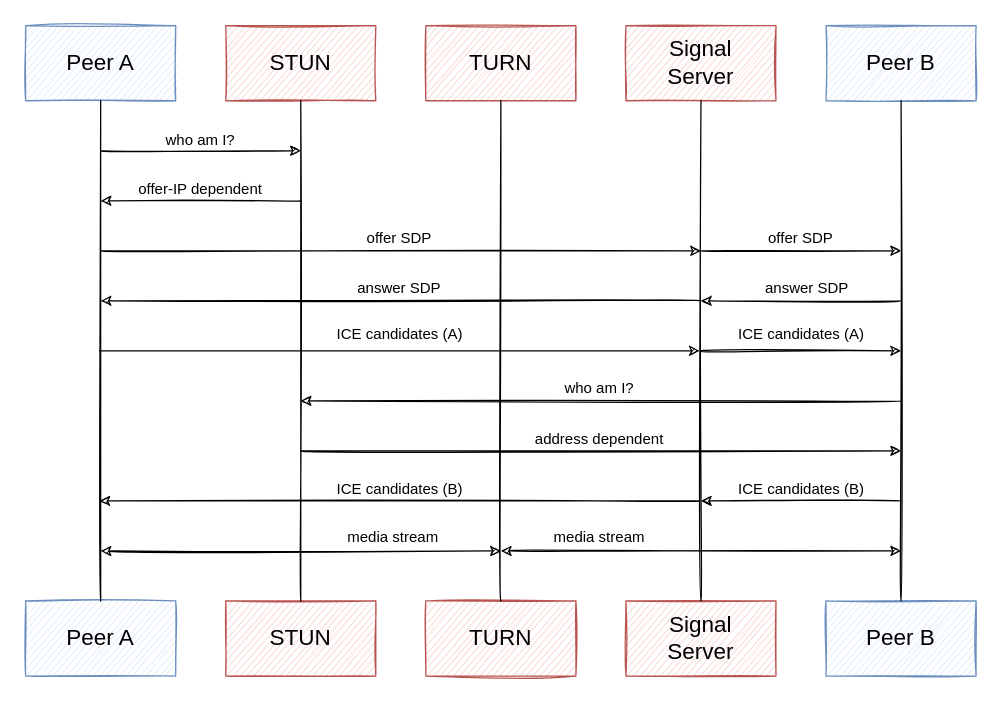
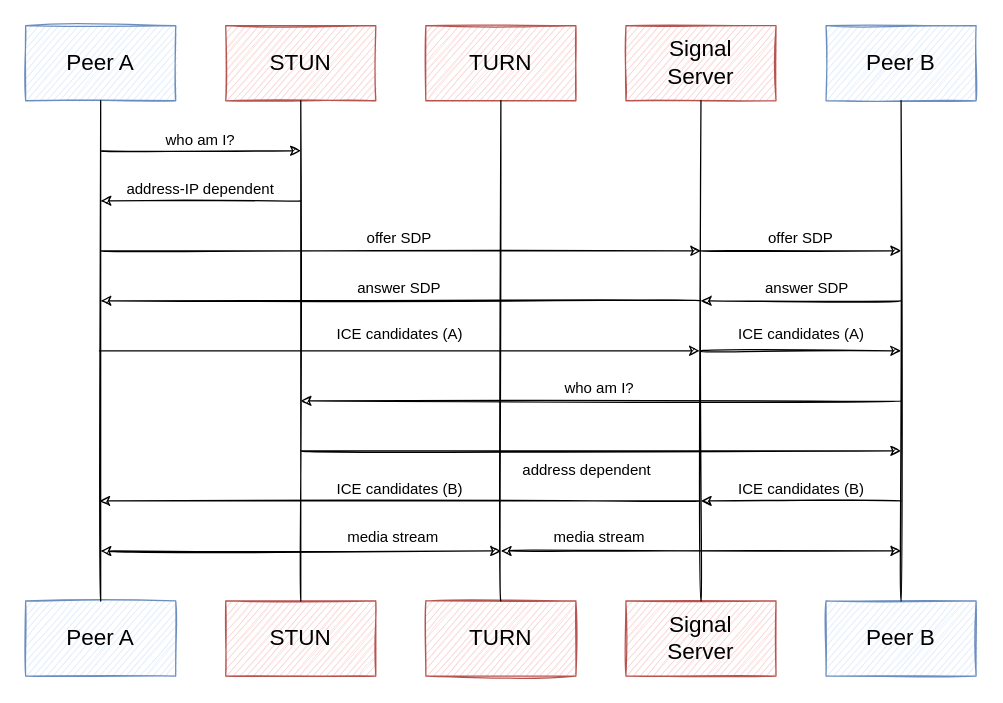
(201, 187) -> (201, 187)
(599, 437) -> (587, 468)
